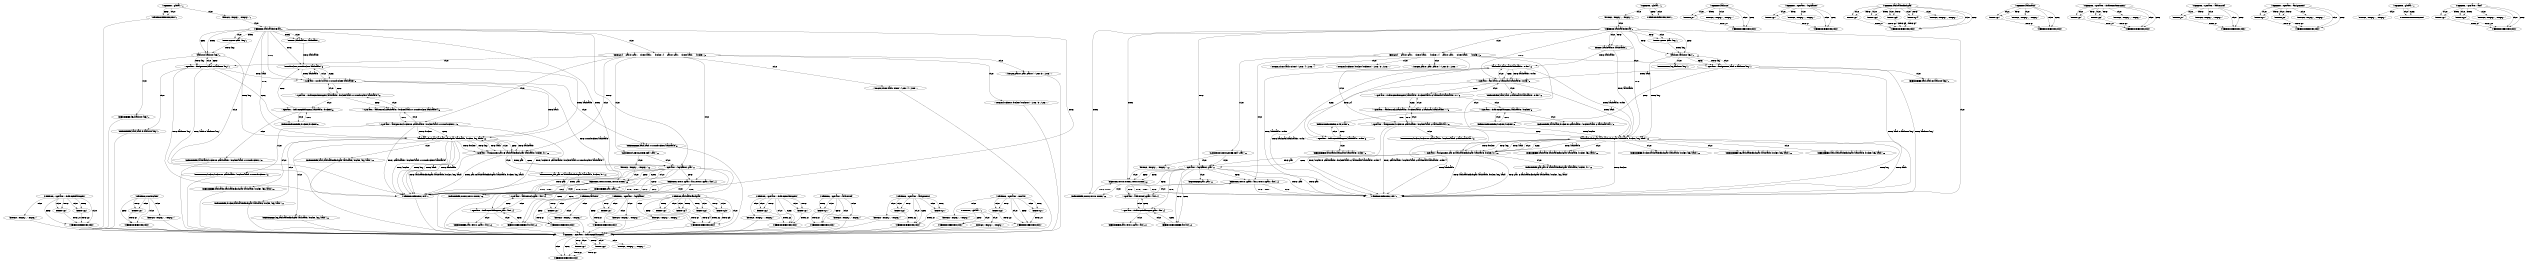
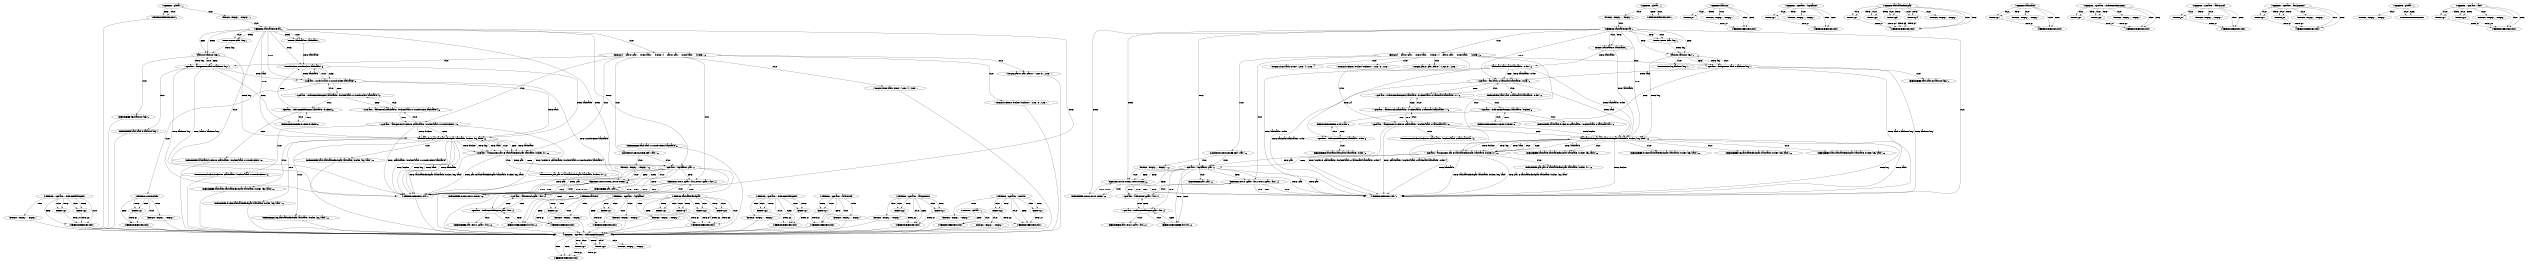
(1498, 74) -> none
(1379, 78) -> none
(515, 83) -> (209, 107)
